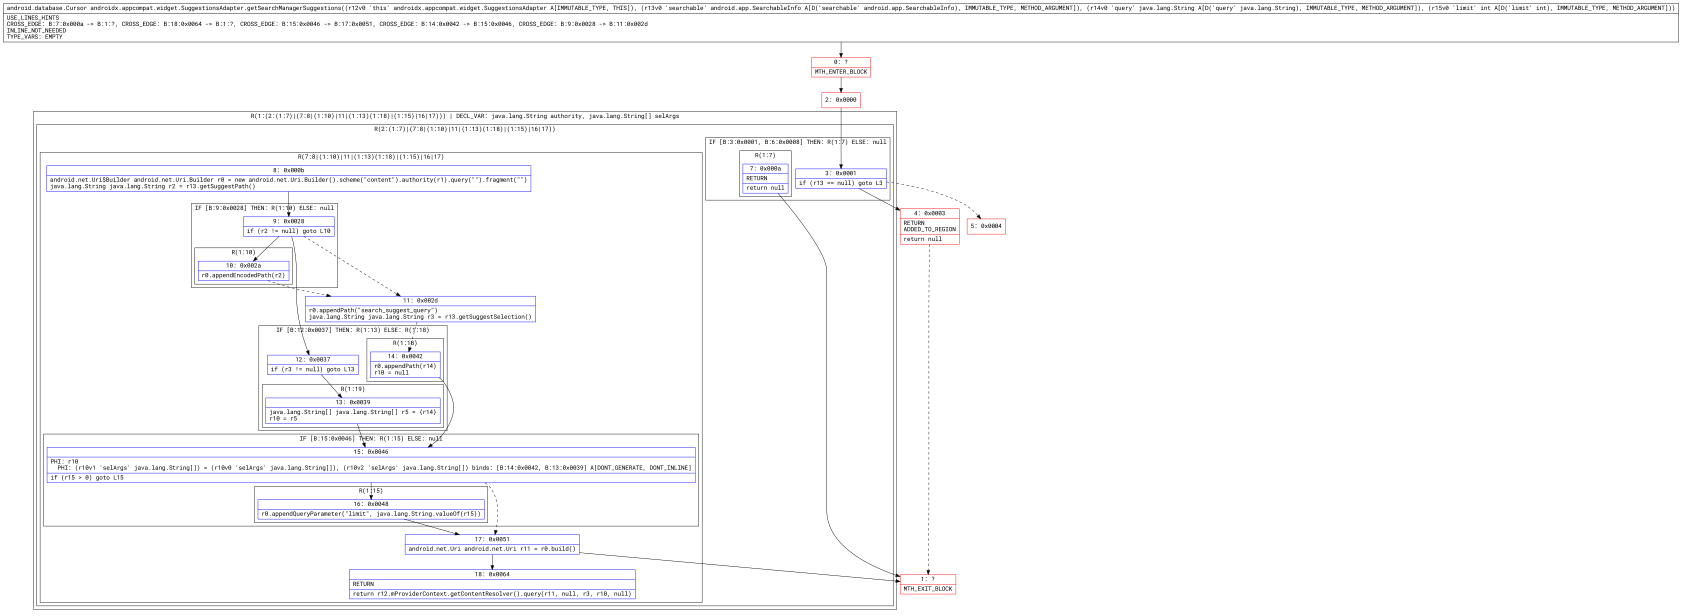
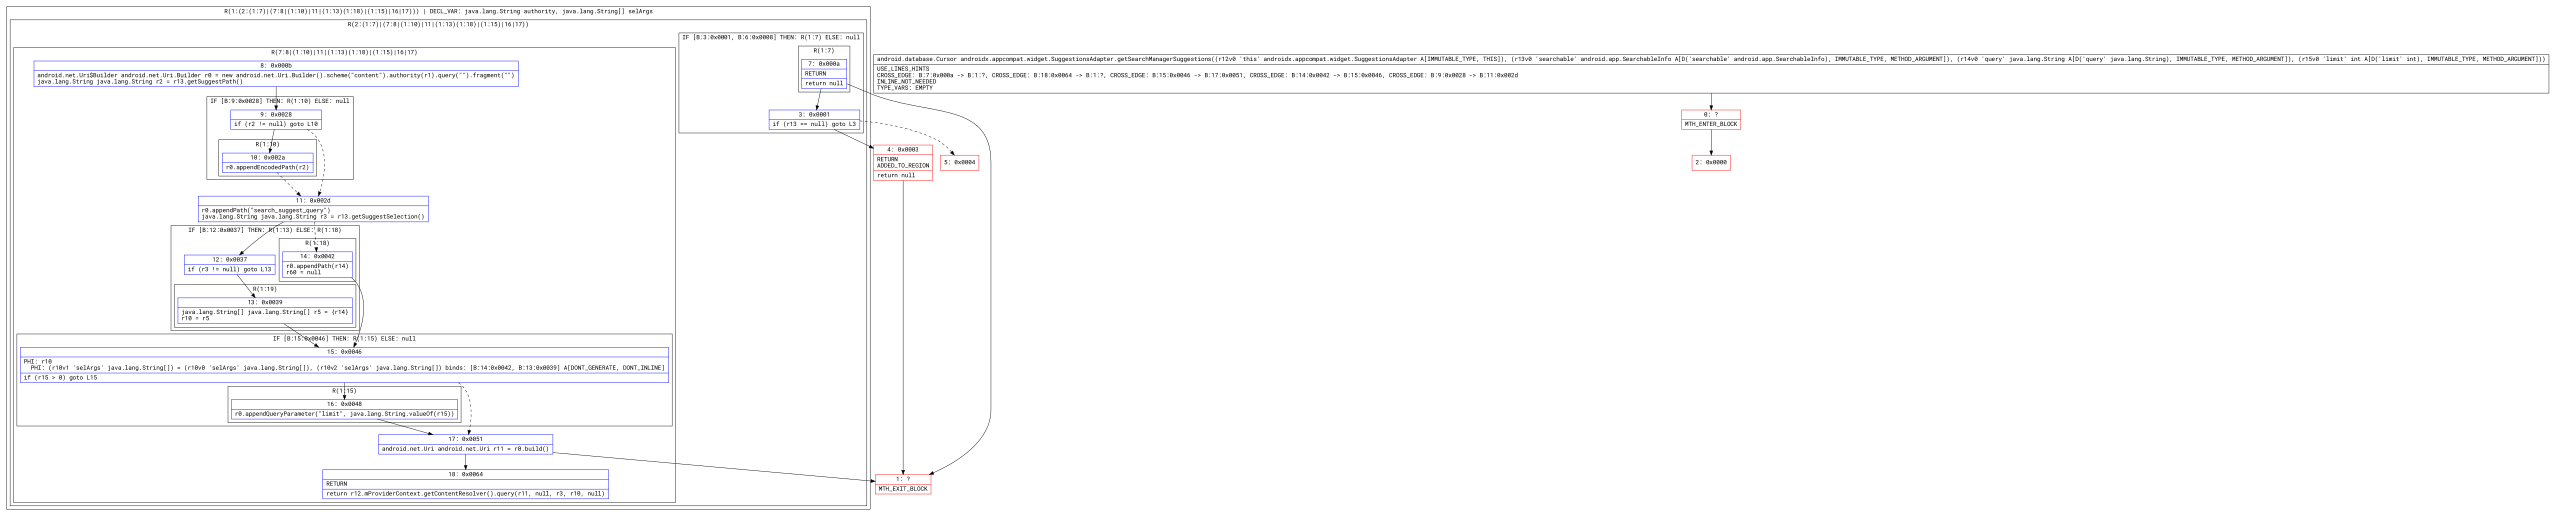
(841, 135) -> (819, 97)
(296, 294) -> (262, 236)
(391, 373) -> (304, 273)
(929, 407) -> (903, 325)
